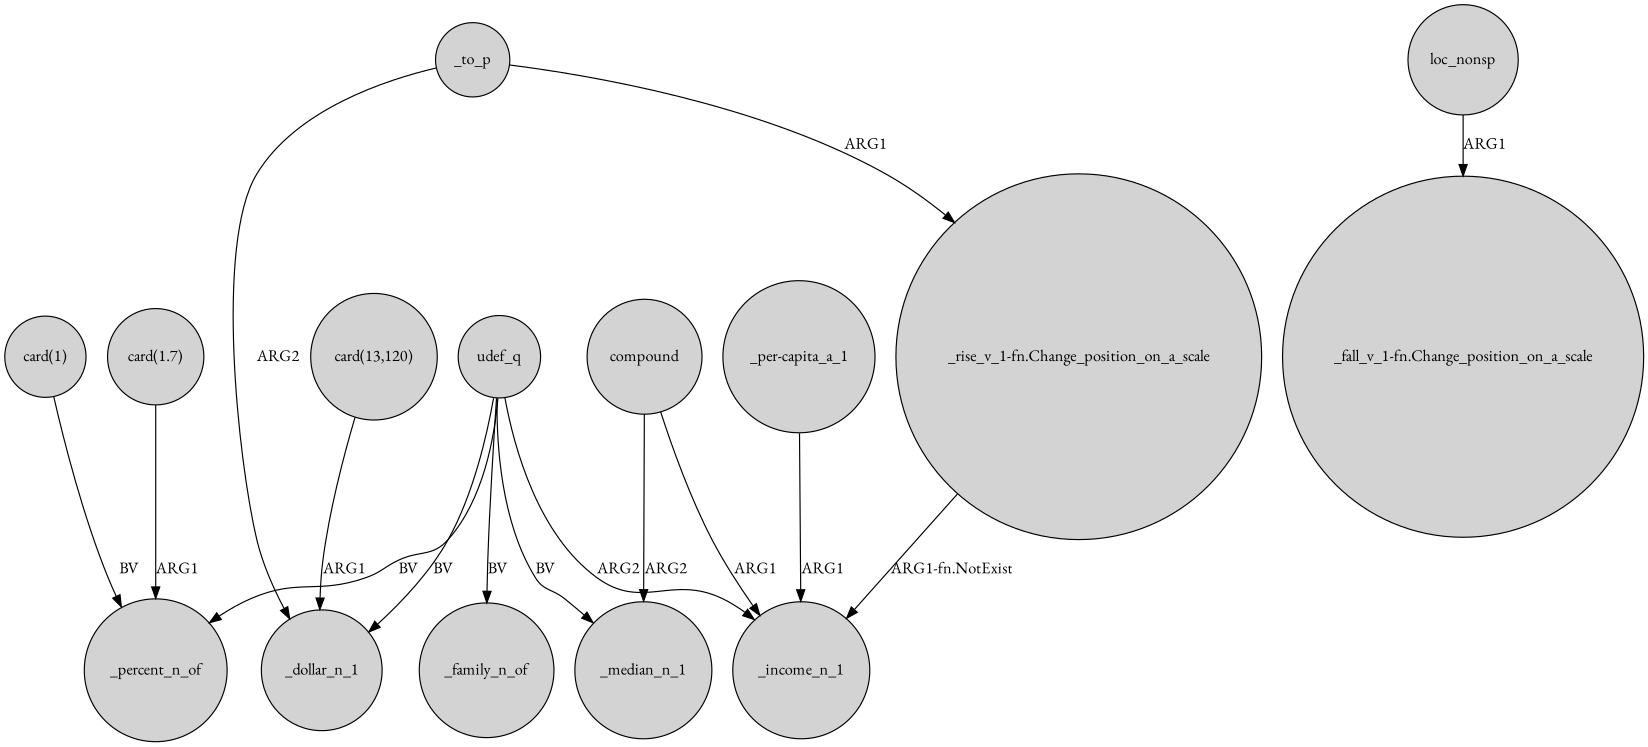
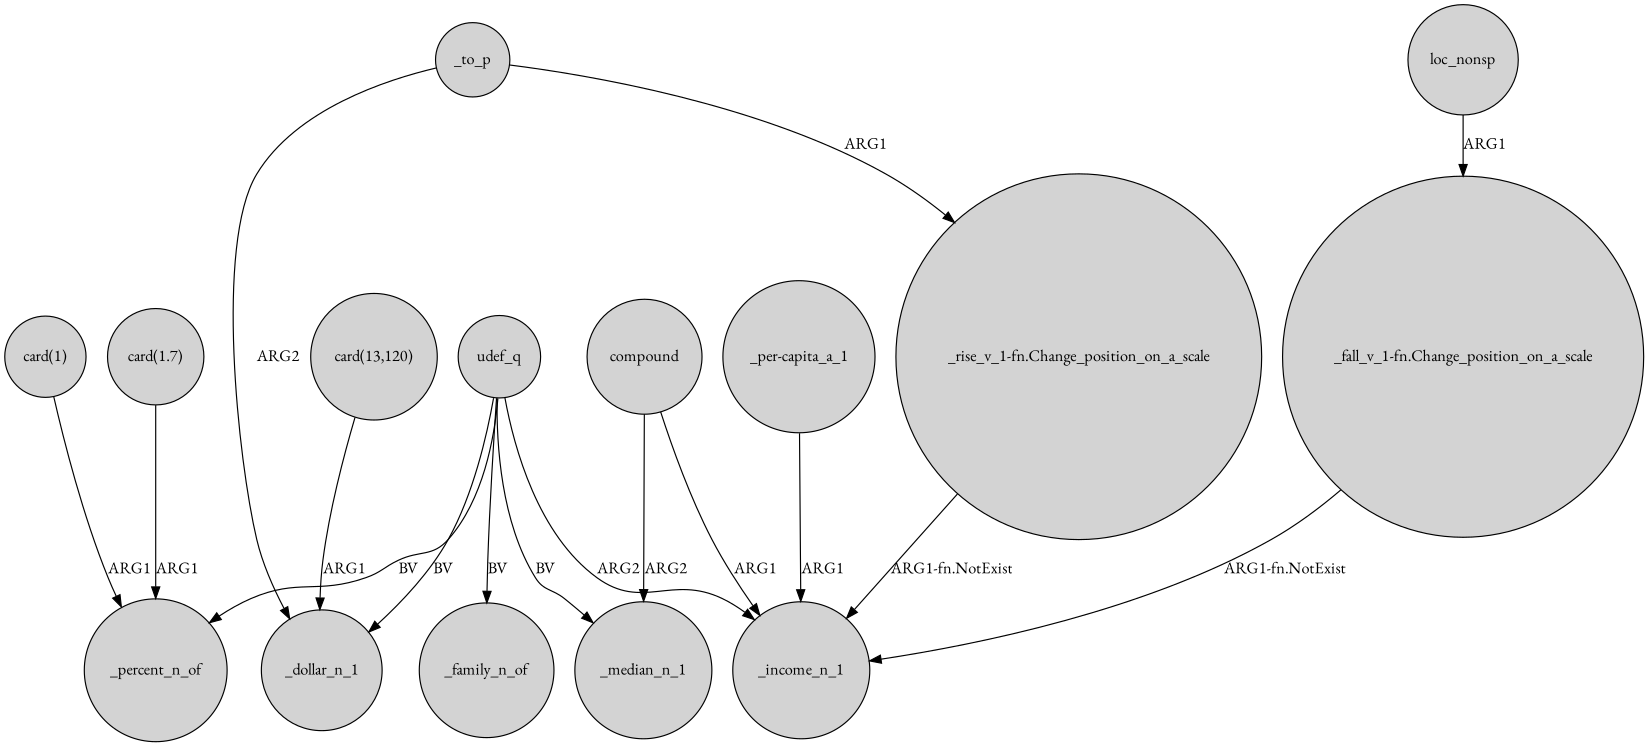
(130, 569) -> (130, 569)
none -> (1122, 603)
